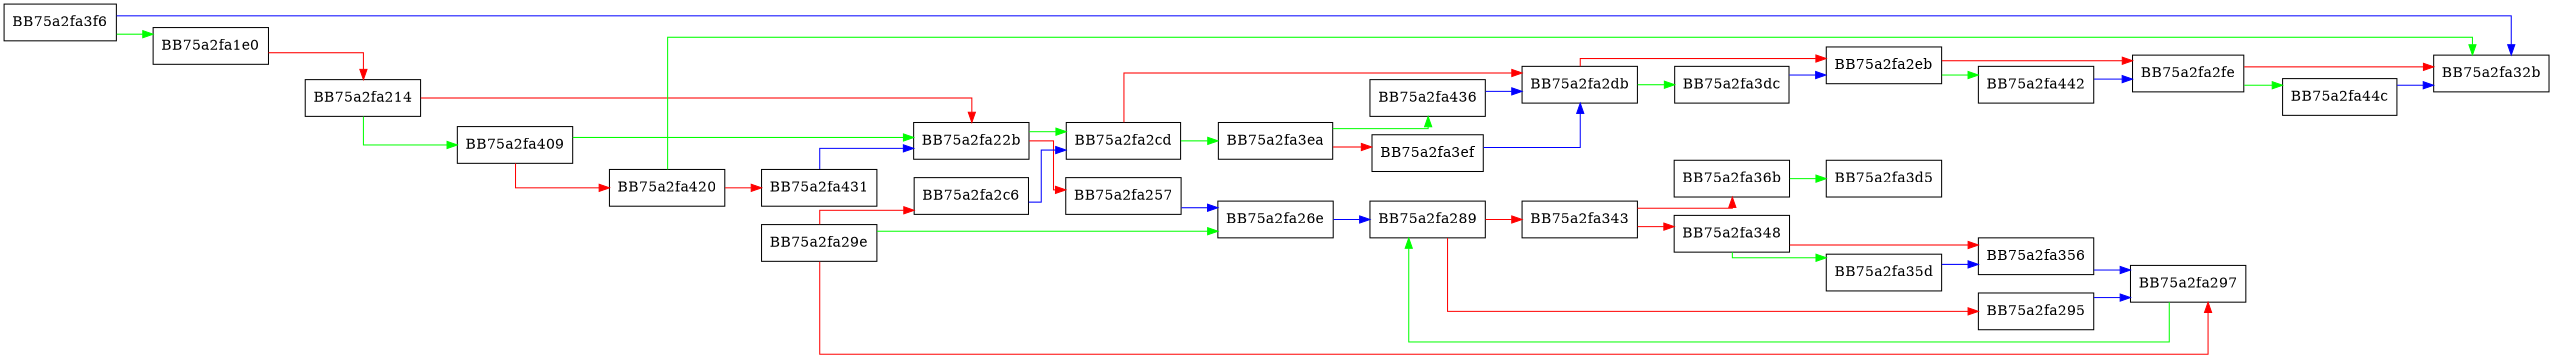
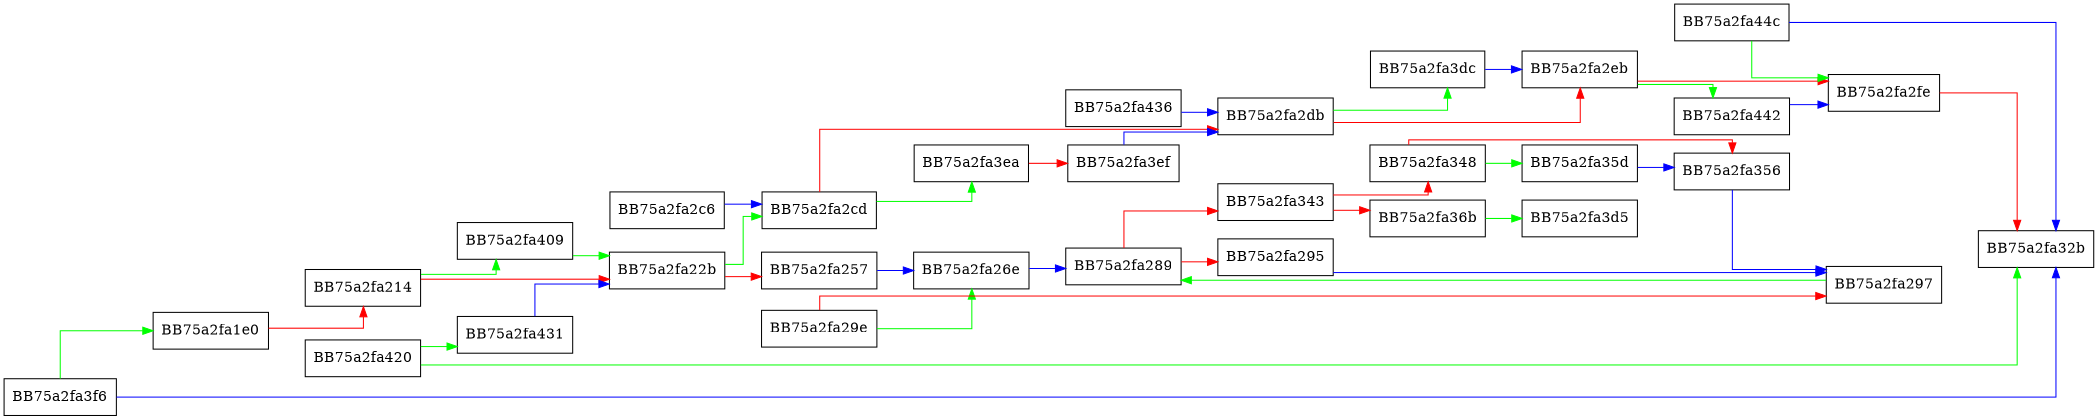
(2258, 85) -> (1752, 74)
(1381, 129) -> none
(545, 188) -> none
(738, 188) -> (434, 347)
(855, 210) -> none
